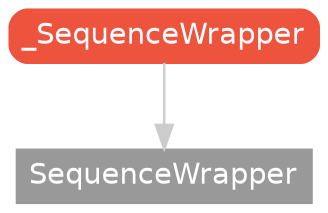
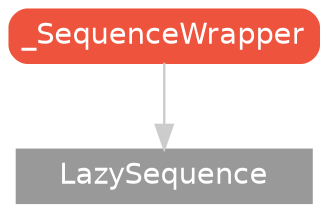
(164, 176) -> (164, 176)
